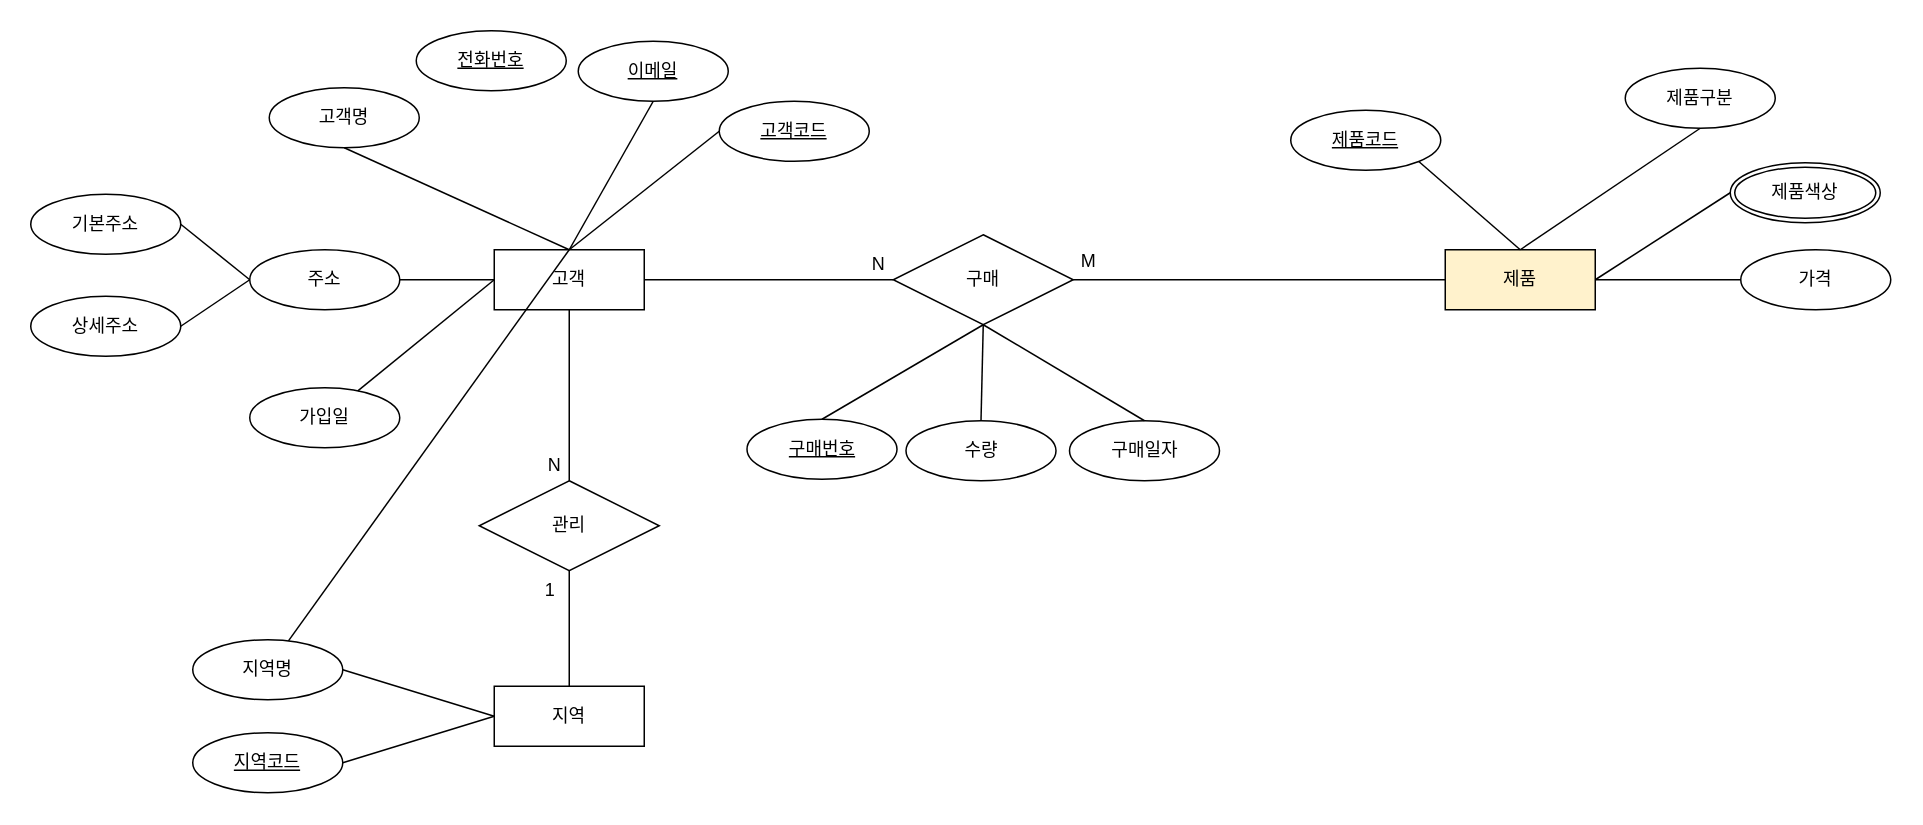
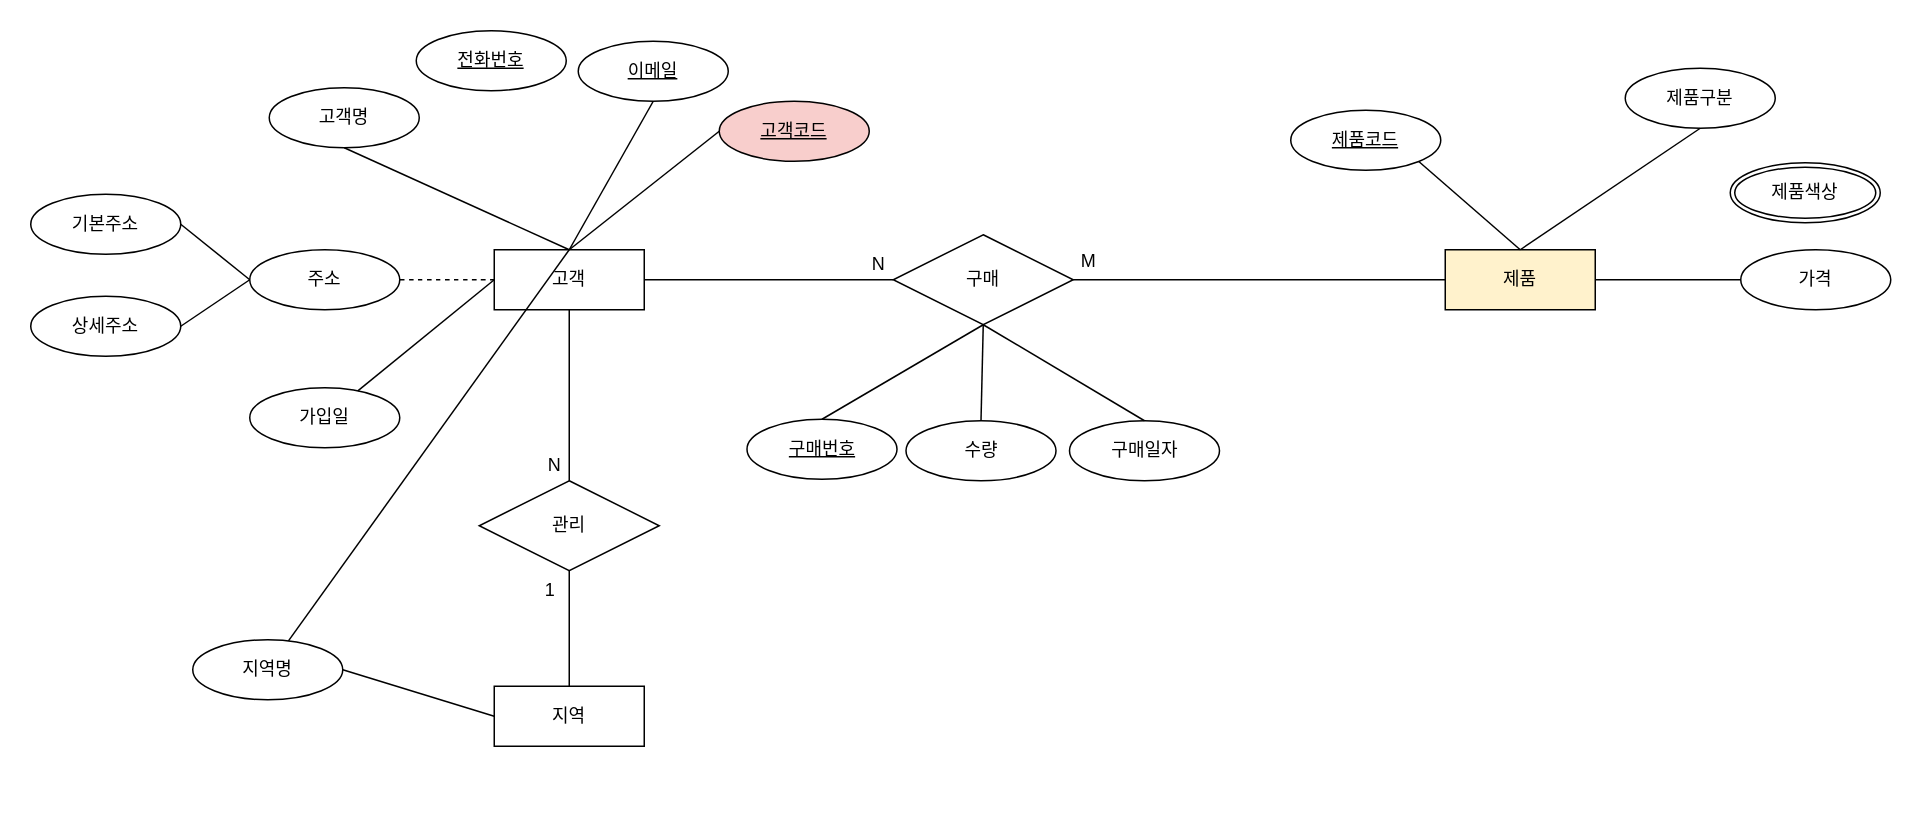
(794, 131) -> (794, 131)
(1666, 234) -> none
(445, 280) -> (445, 280)
(418, 740) -> none
(268, 763) -> none
